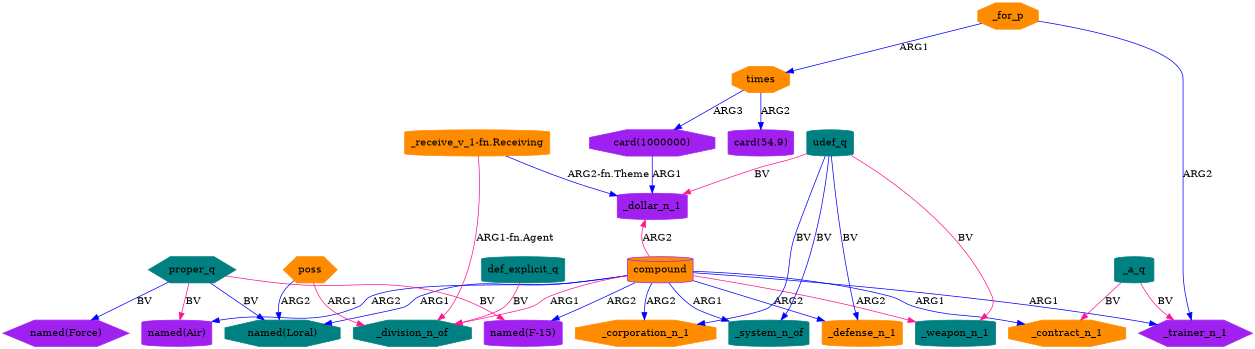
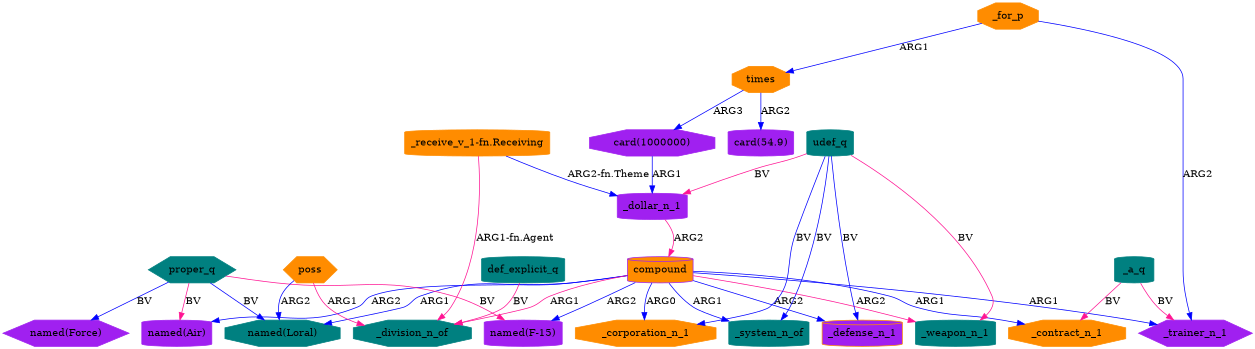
(642, 242) -> (673, 234)
(661, 302) -> (661, 302)
(862, 333) -> (862, 333)
